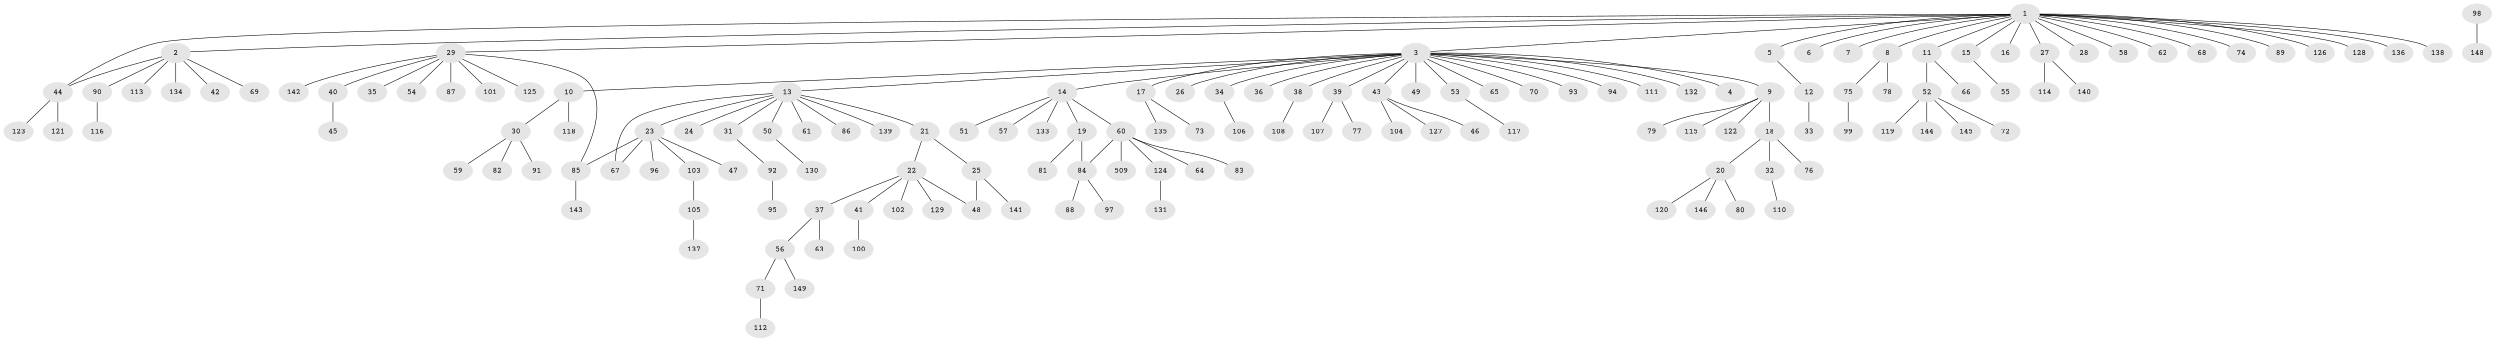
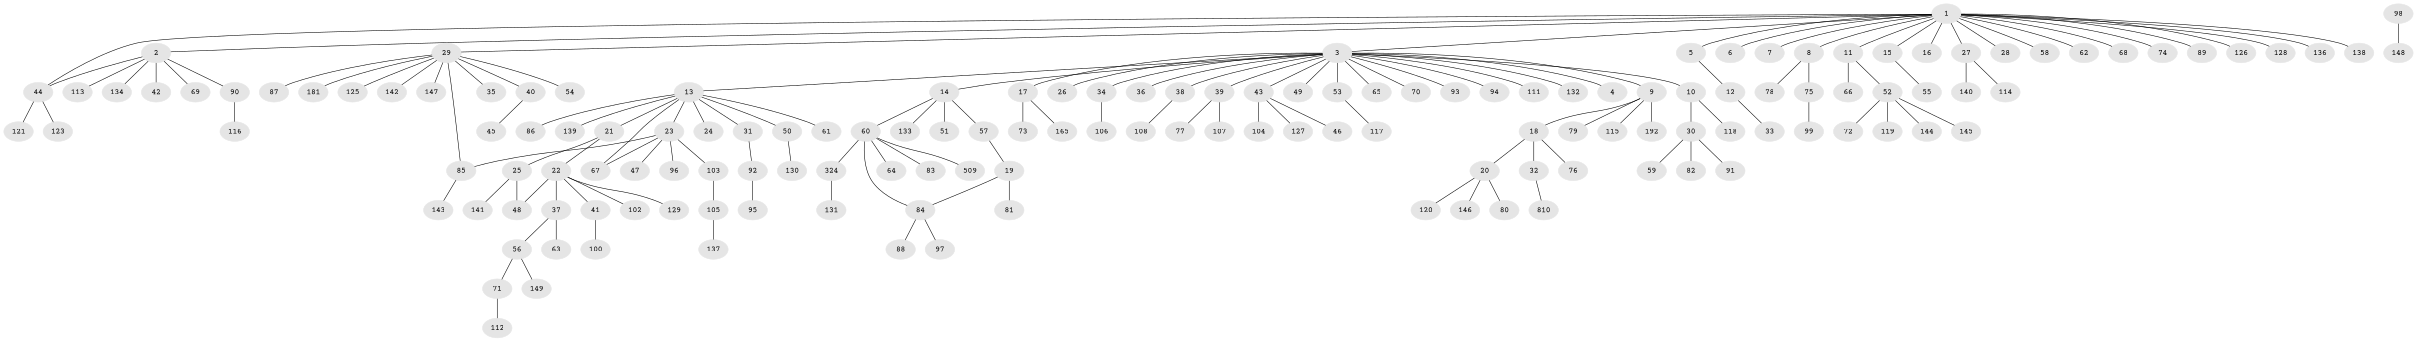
none -> (431, 92)
(490, 92) -> (313, 92)
(1072, 112) -> (996, 151)
(1160, 132) -> (1062, 132)
(1730, 132) -> (1652, 132)
(1160, 171) -> (831, 171)
(1779, 210) -> (1544, 210)
